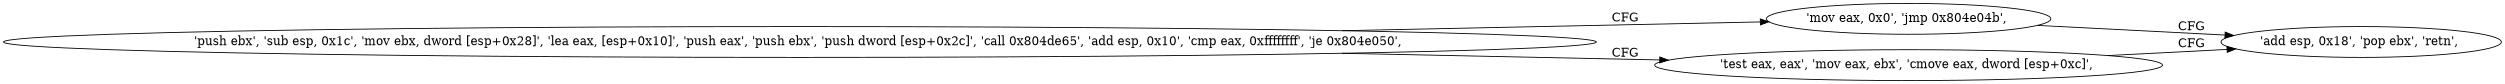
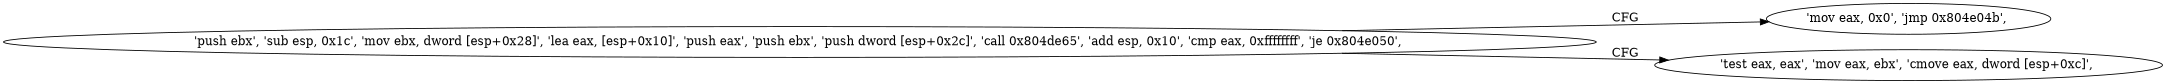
(2361, 42) -> none
